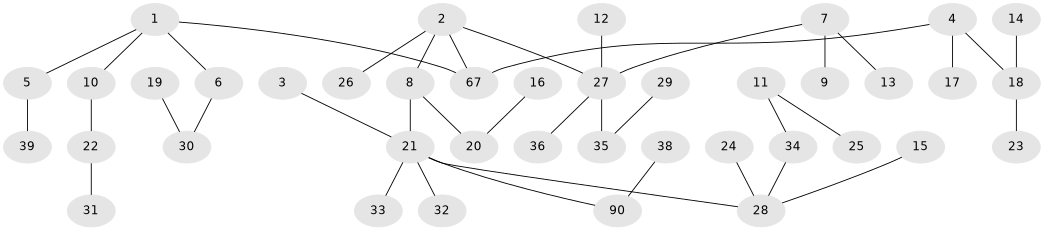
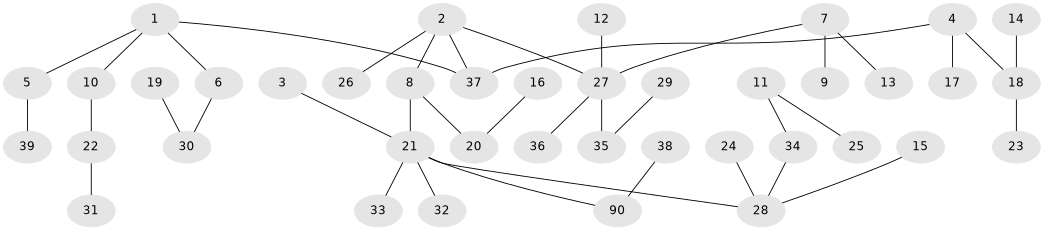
(474, 83) -> (474, 83)
